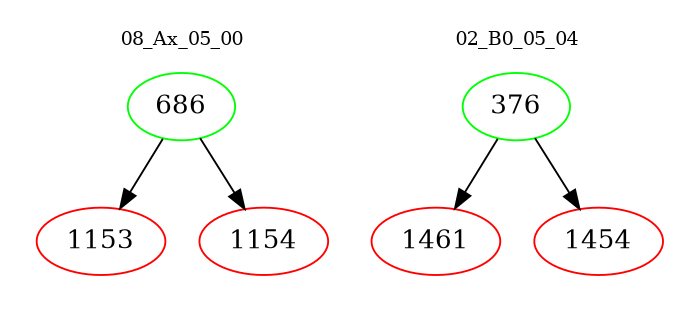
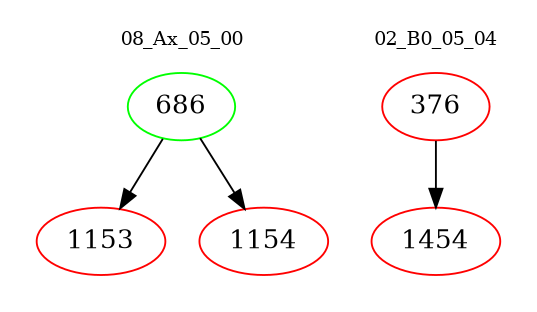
(516, 107) -> (436, 107)
(436, 241) -> none
